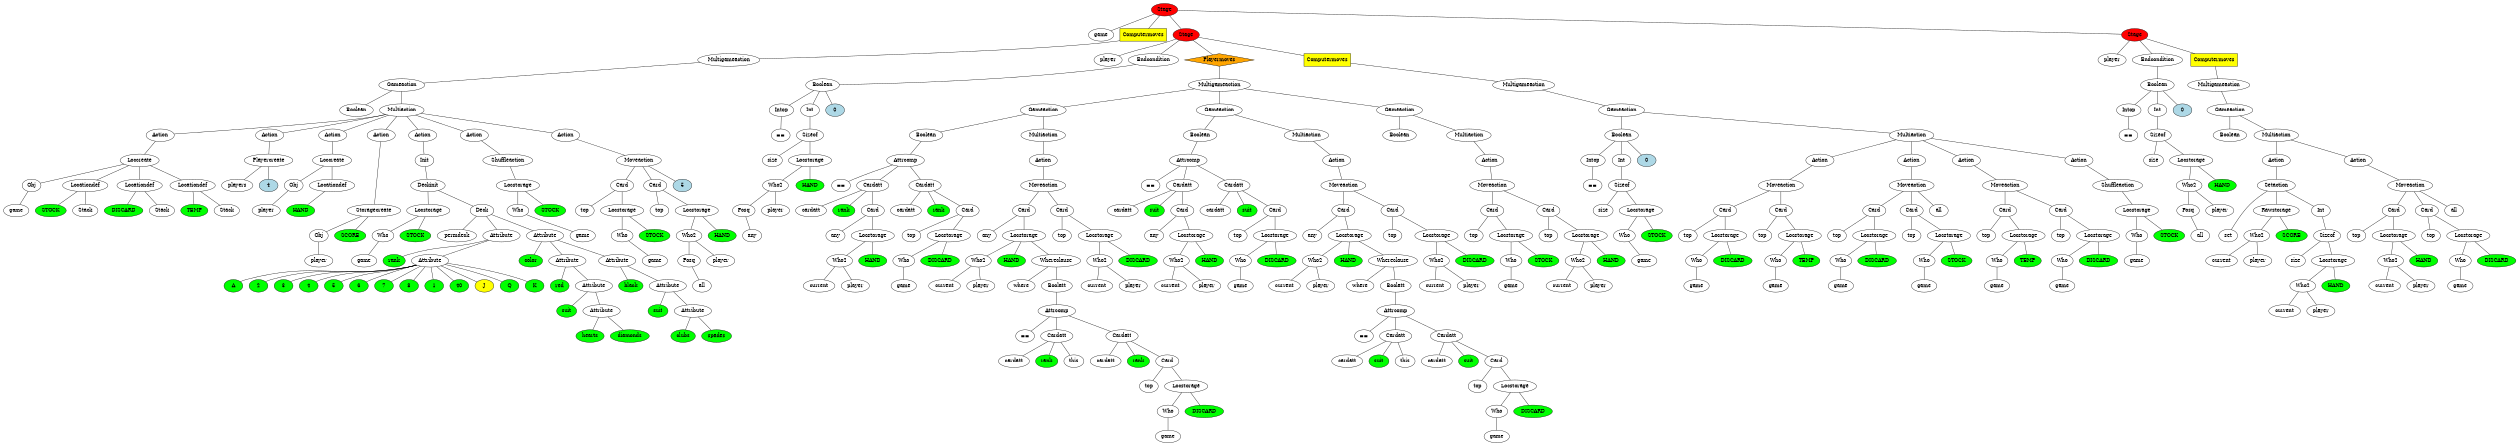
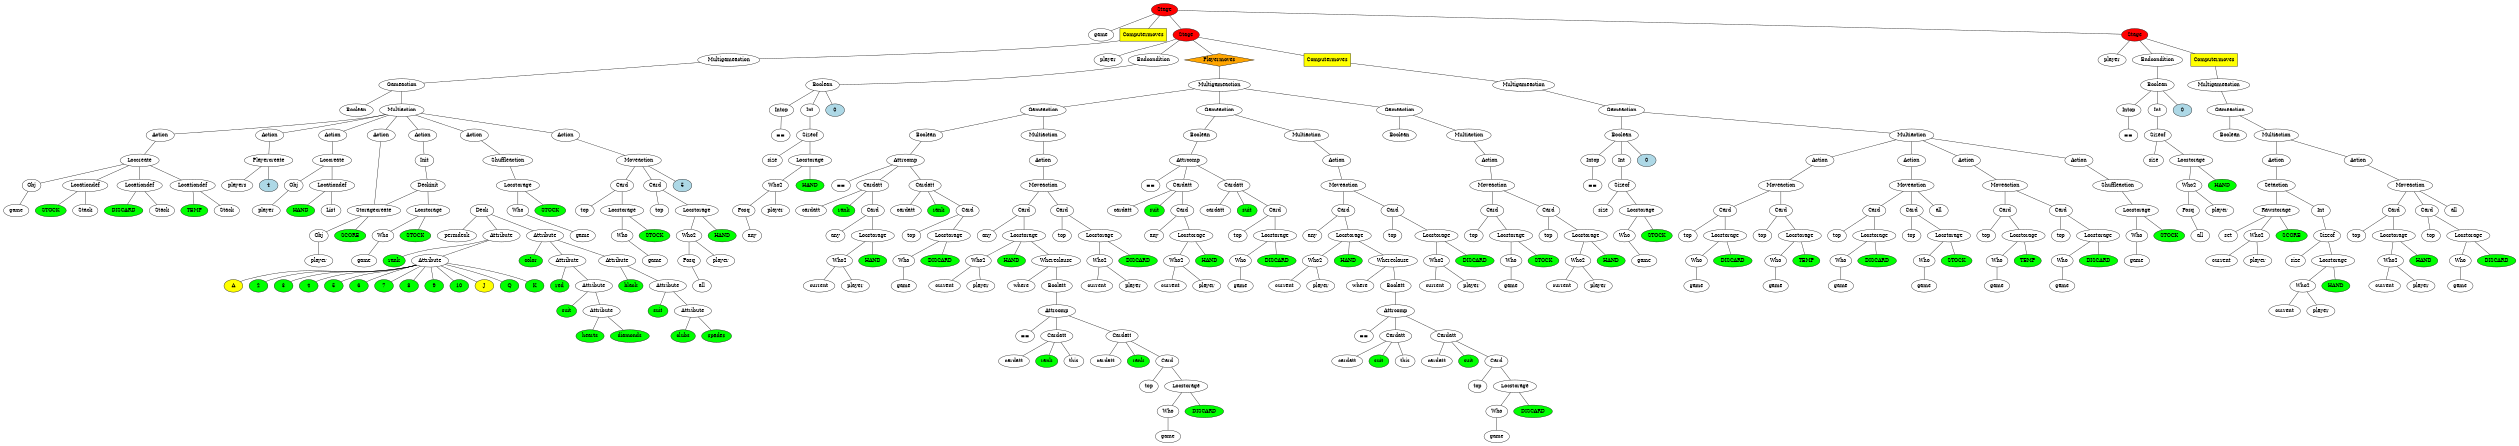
(456, 198) -> (402, 198)
(2247, 208) -> (2251, 224)
none -> (331, 211)
(233, 286) -> (233, 286)
(434, 286) -> (434, 286)
(459, 286) -> (459, 286)
